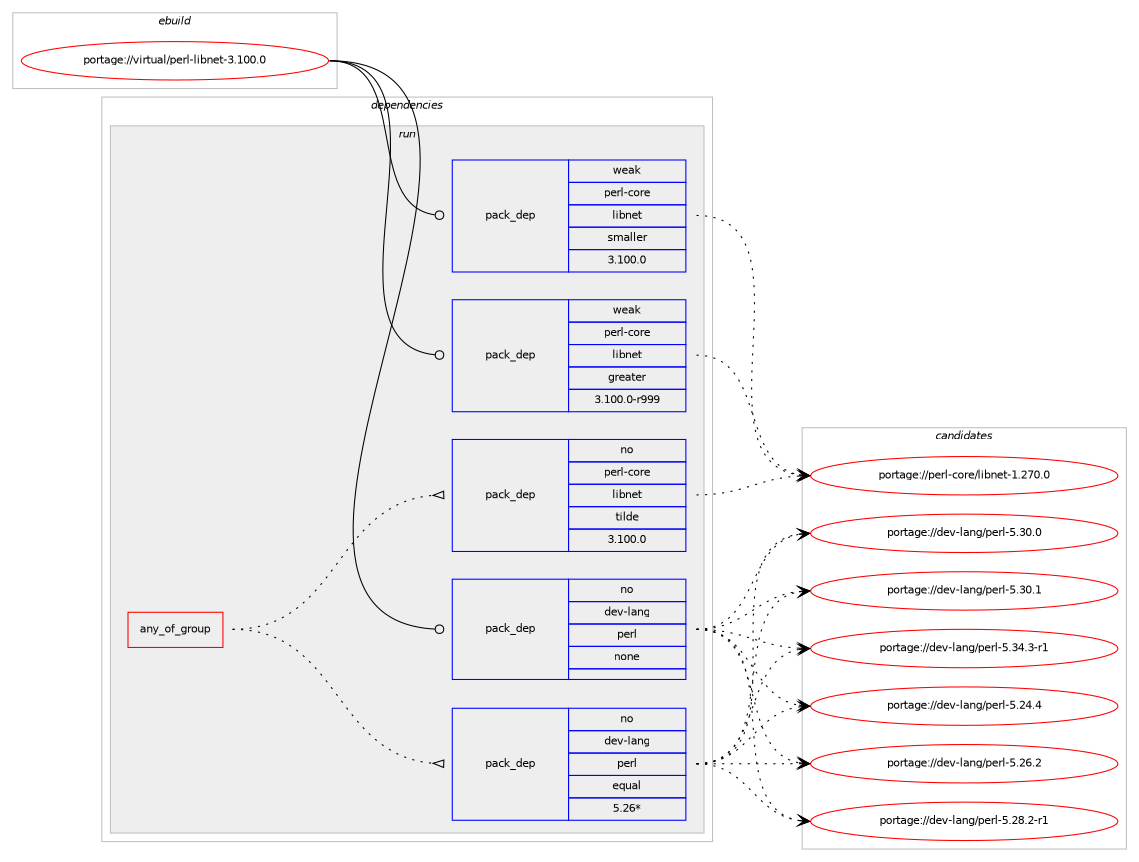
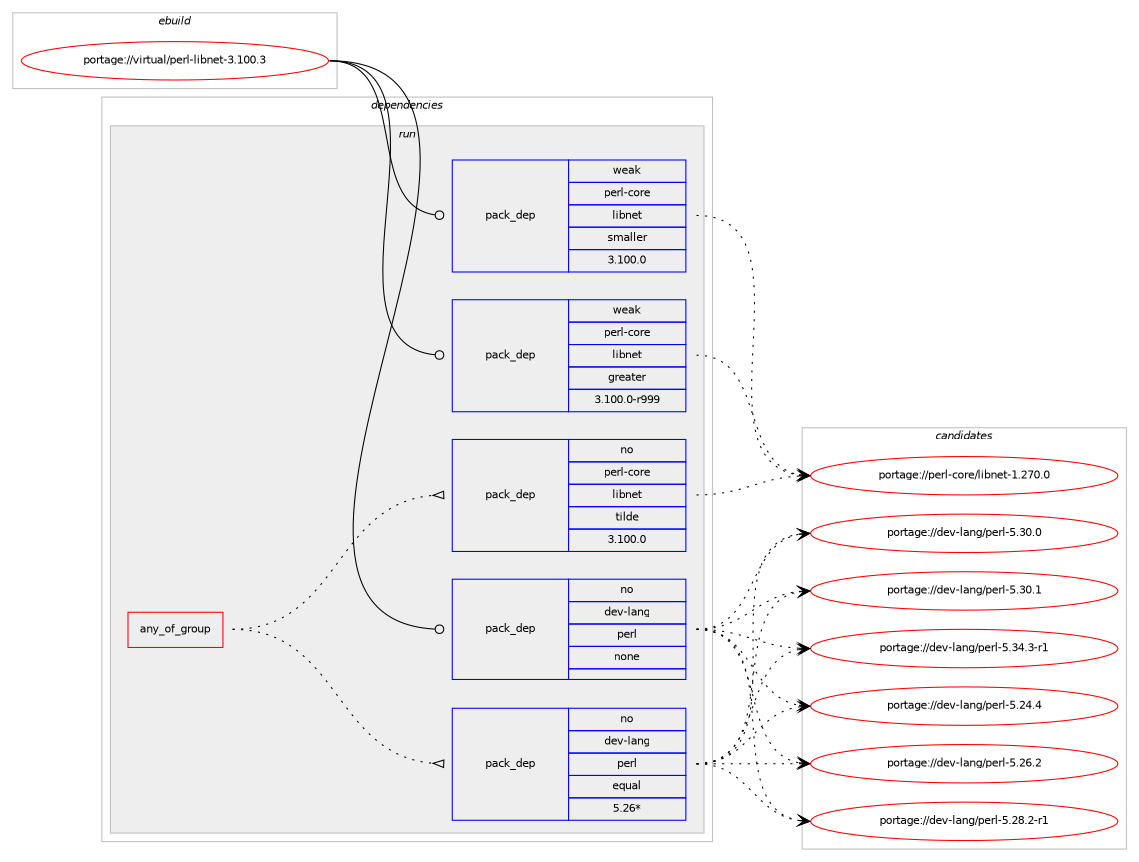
(175, 61) -> (175, 61)
